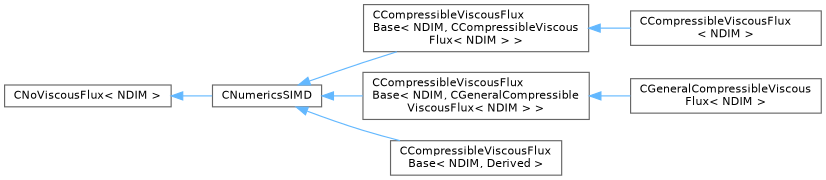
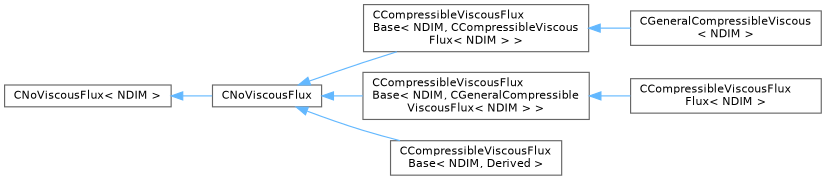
(726, 28) -> (726, 28)
(267, 96) -> (267, 96)
(726, 96) -> (726, 96)
